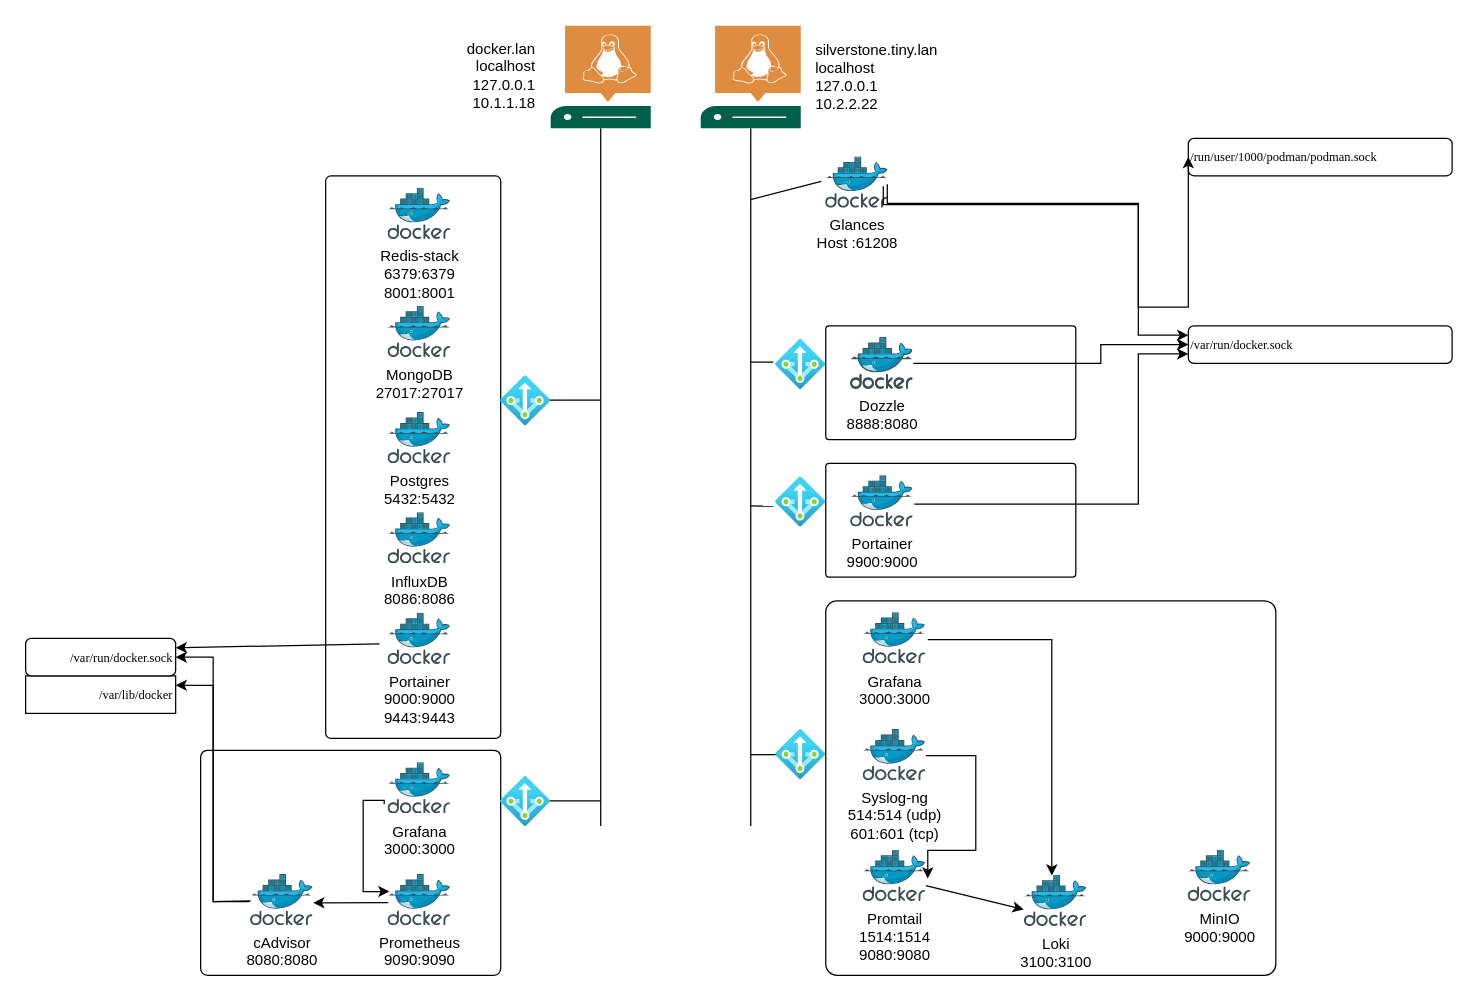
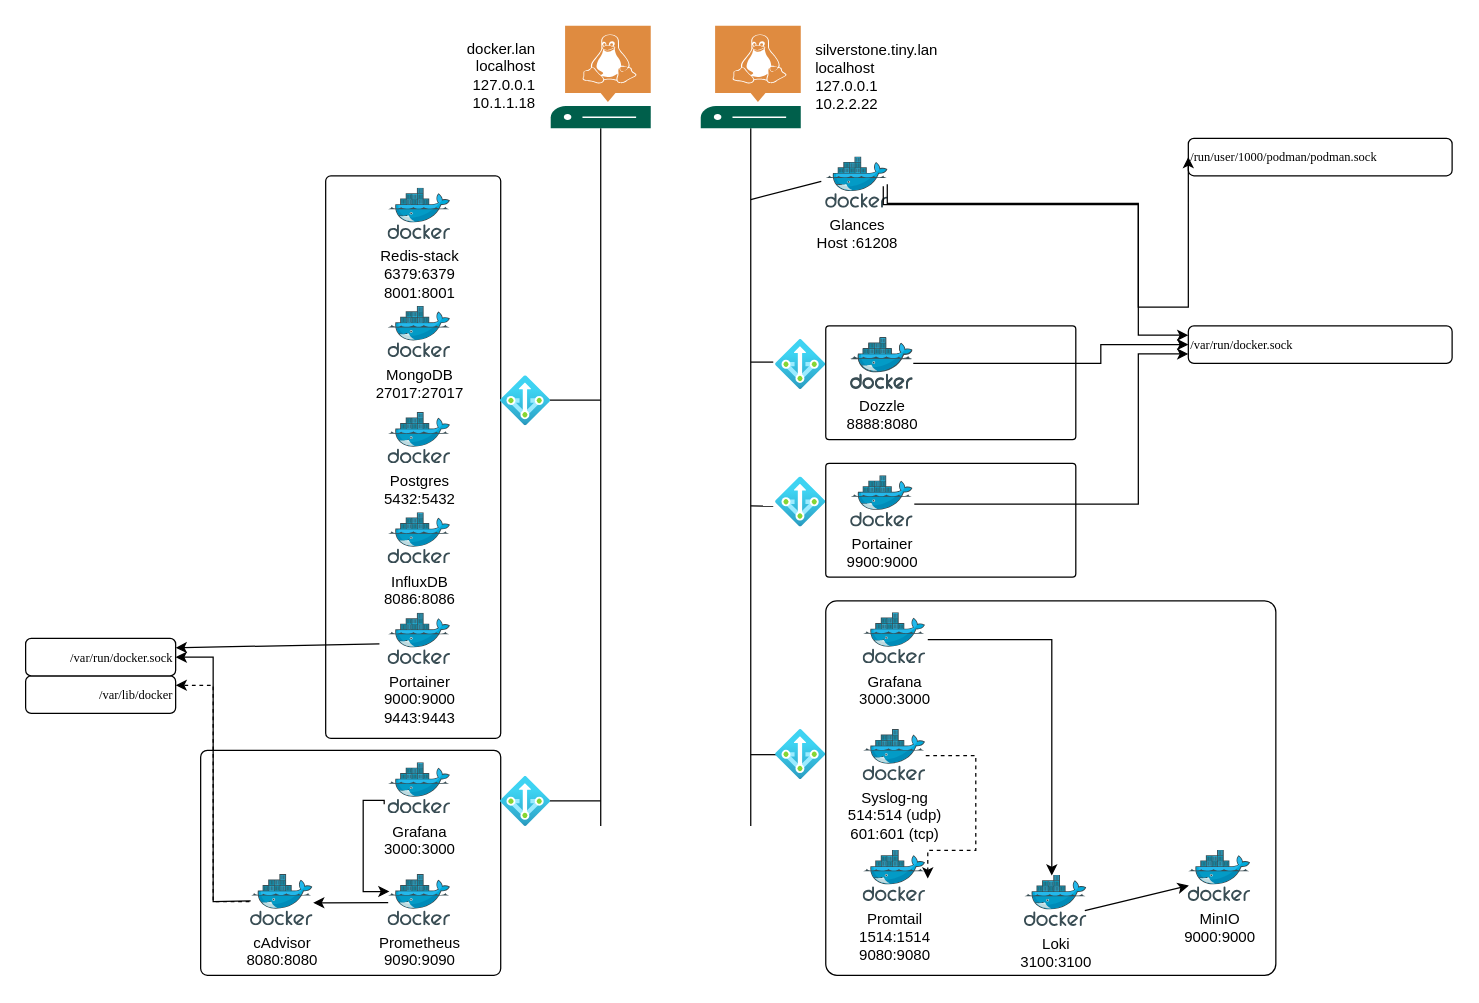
(198, 685) -> (198, 685)
(101, 694) -> (101, 694)
(976, 811) -> (976, 811)
(971, 896) -> none
none -> (1132, 899)
